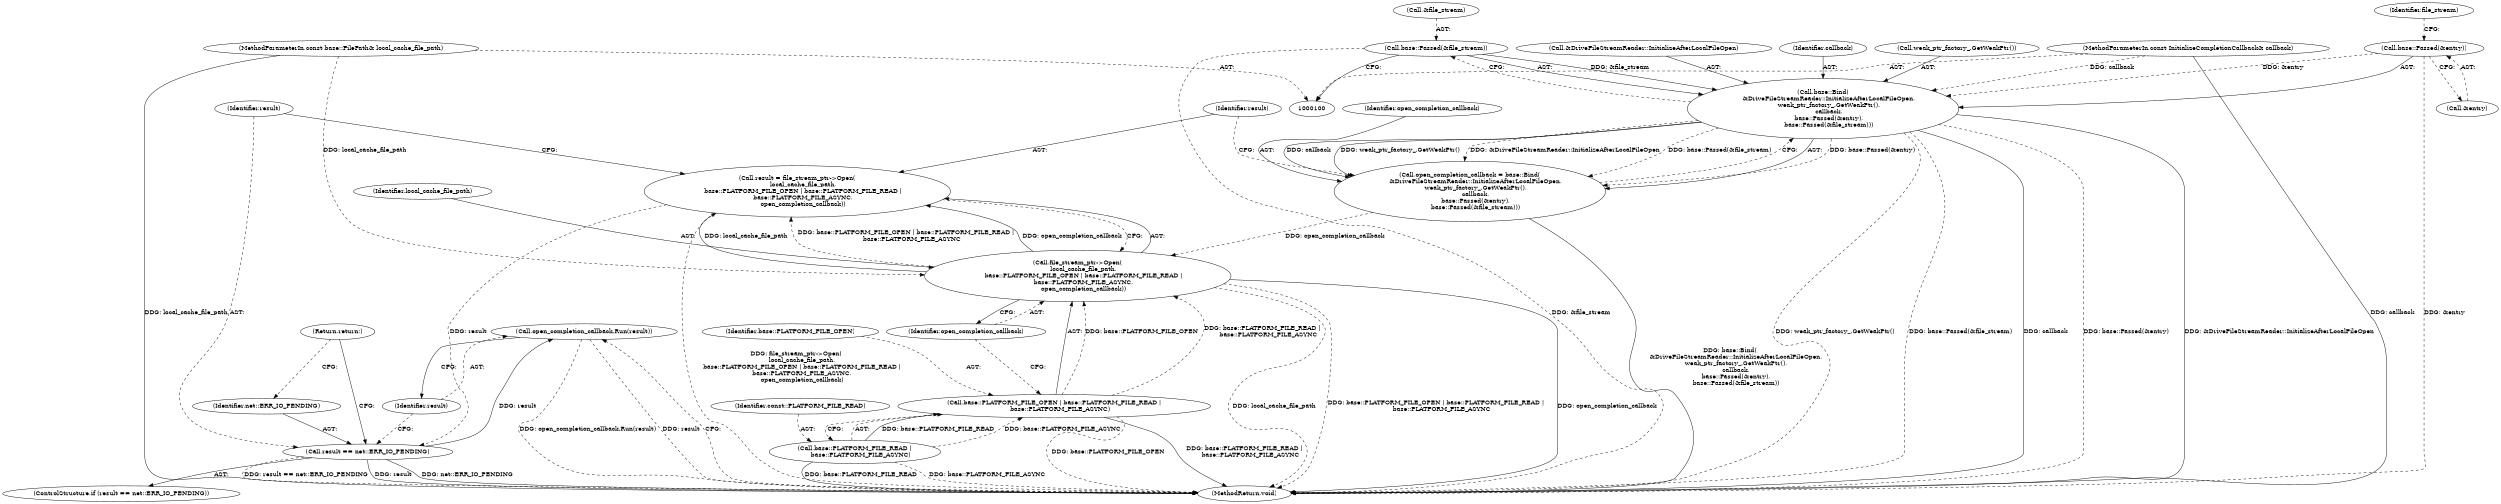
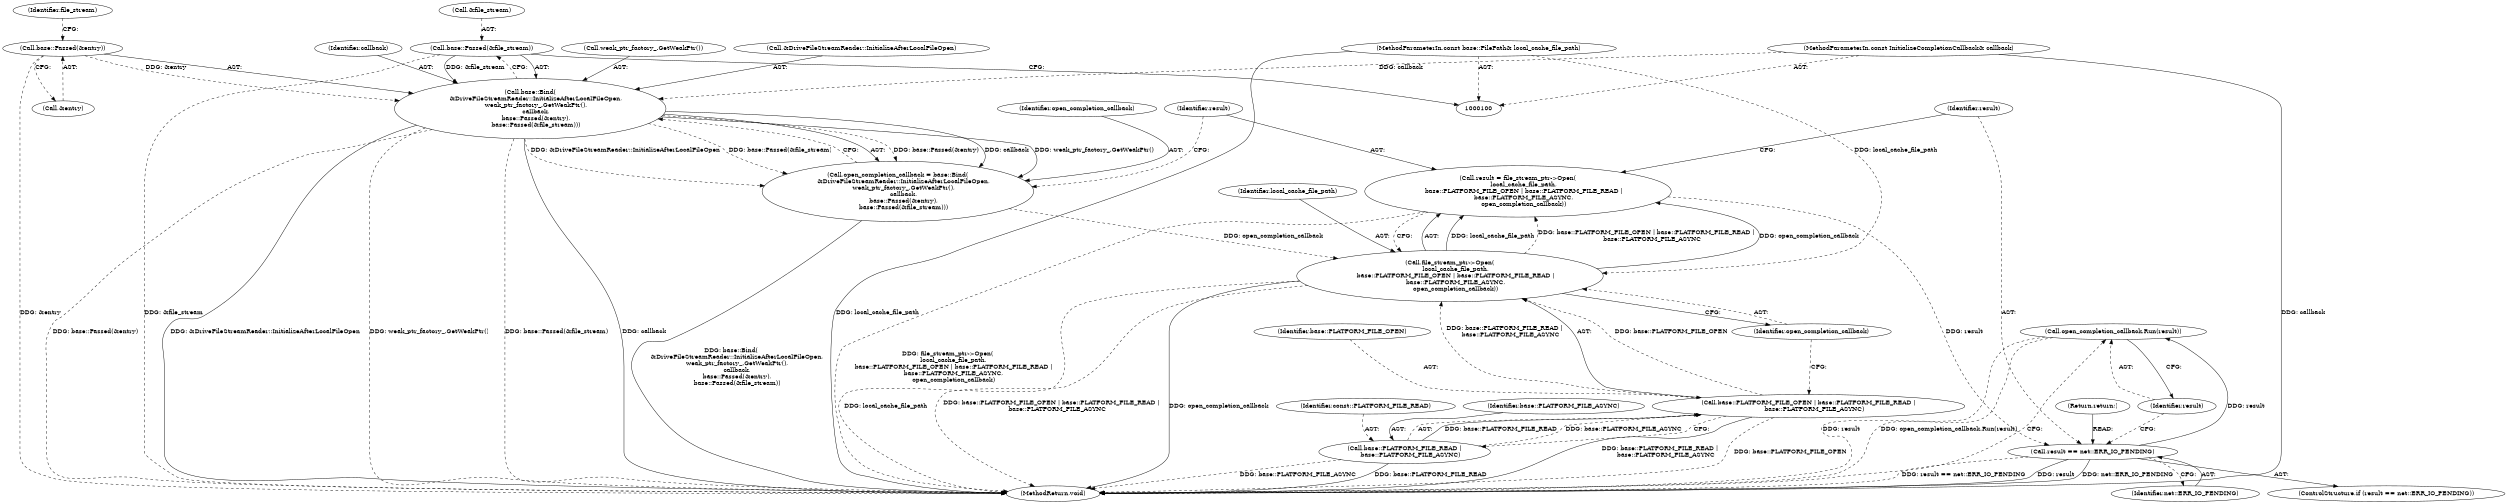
(304, 367) -> (2168, 466)
(368, 406) -> (2104, 429)
none -> (1554, 406)
